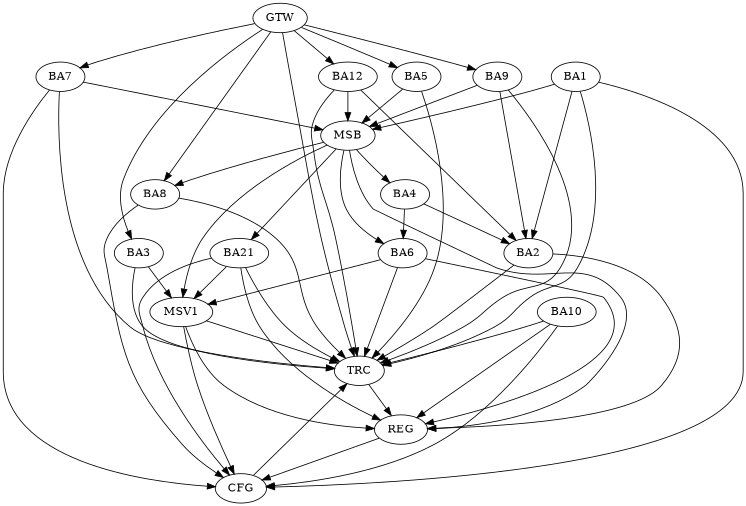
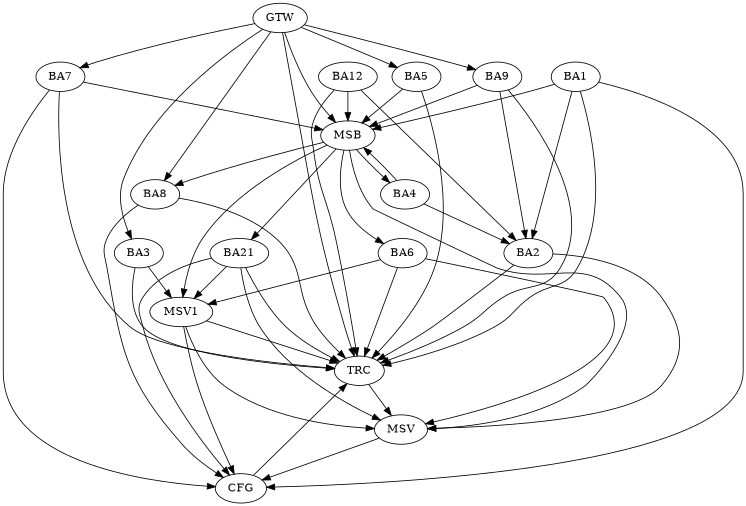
(311, 45) -> (303, 77)
(404, 218) -> (384, 167)
(567, 312) -> none
(401, 430) -> (401, 430)
